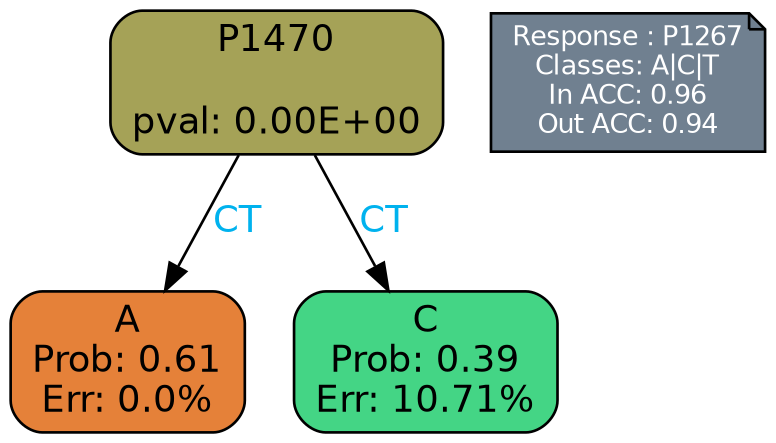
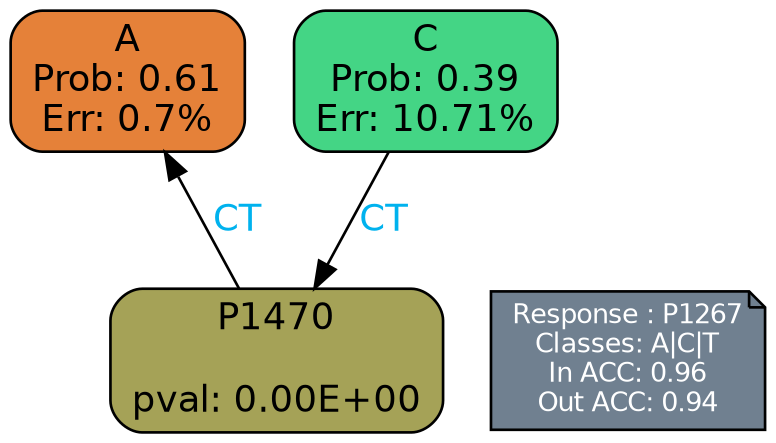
(345, 211) -> (358, 209)
(128, 362) -> (128, 81)
